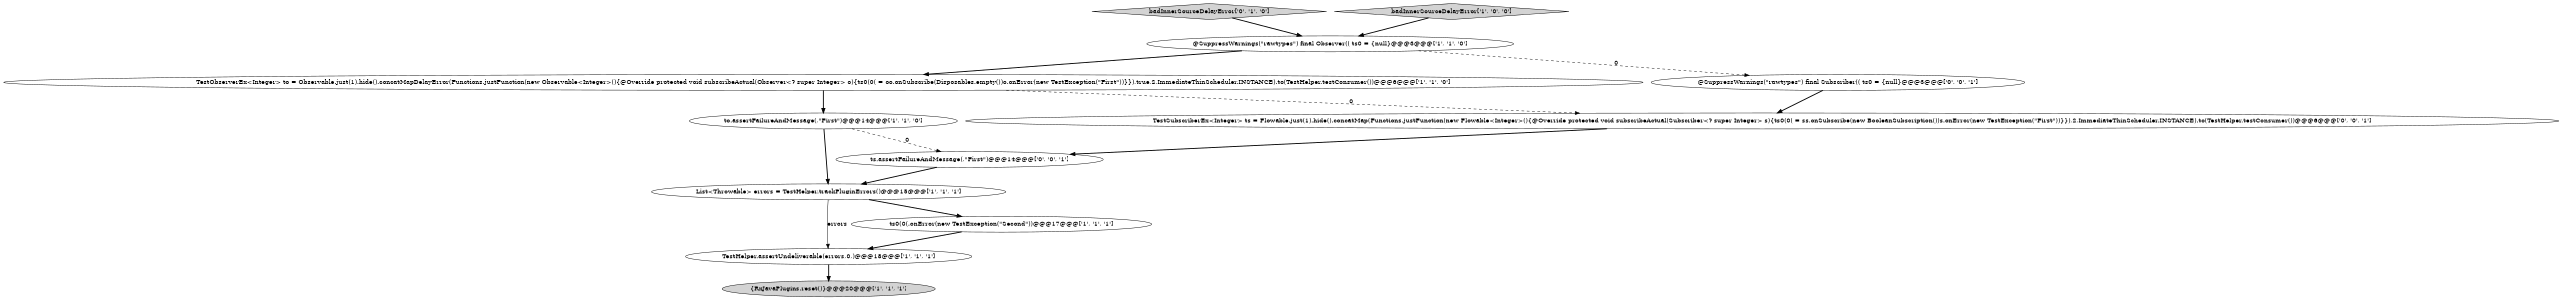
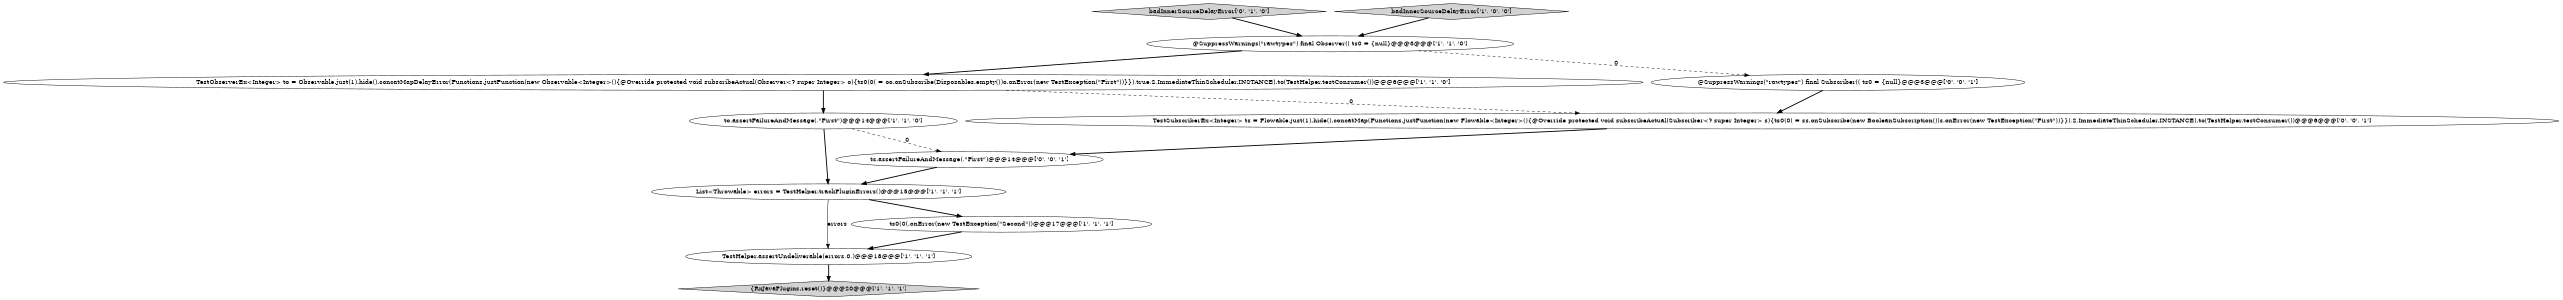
(829, 289) -> (829, 289)
